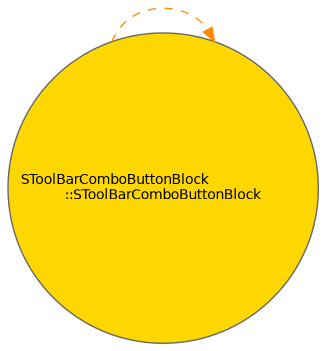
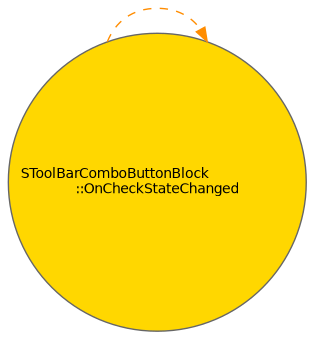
(163, 188) -> (157, 182)
